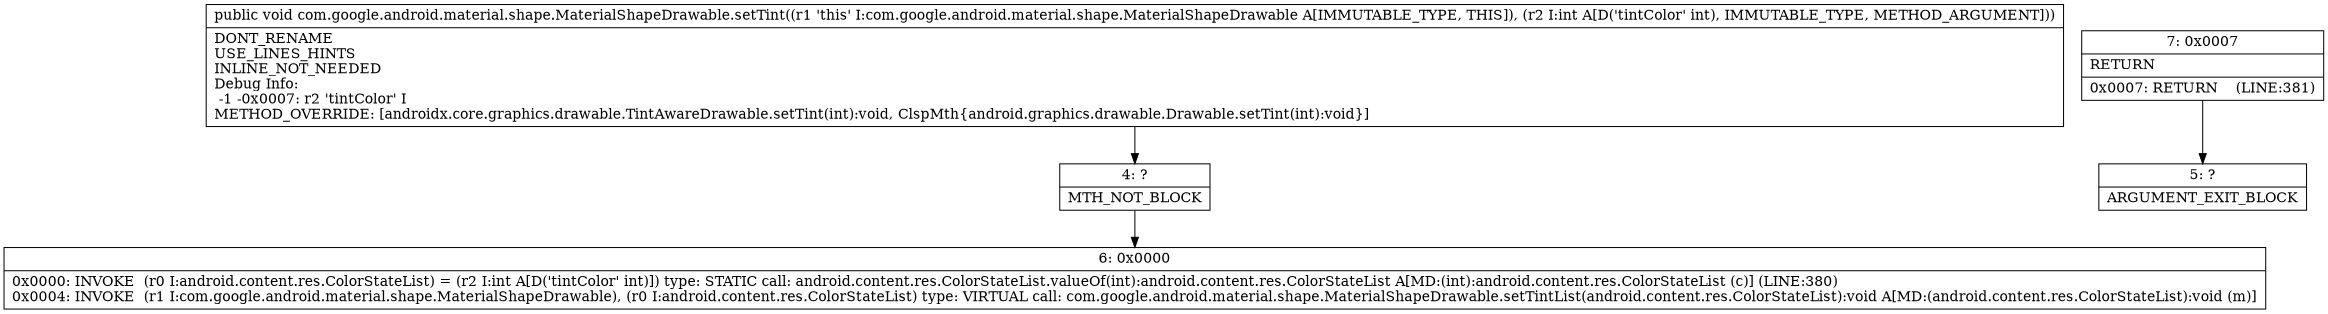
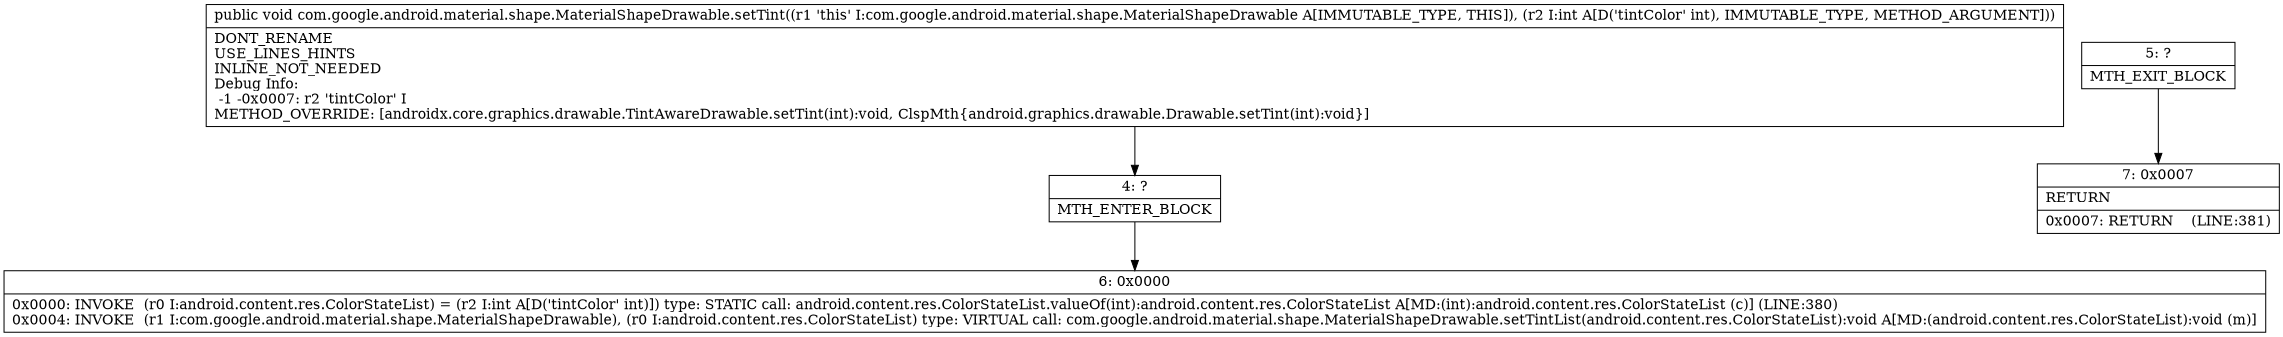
(2203, 127) -> (2158, 121)
(1135, 198) -> (1135, 210)
(2203, 198) -> (2158, 77)
